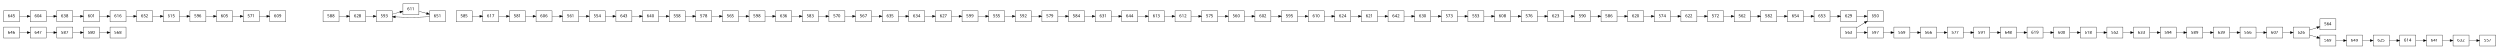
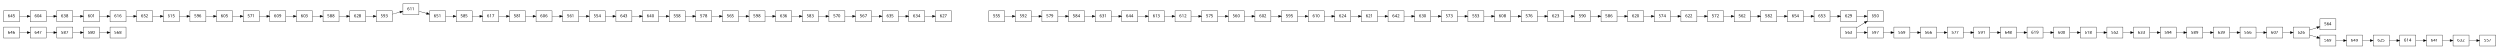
none -> (304, 16)
(970, 16) -> none
(412, 17) -> (449, 16)
